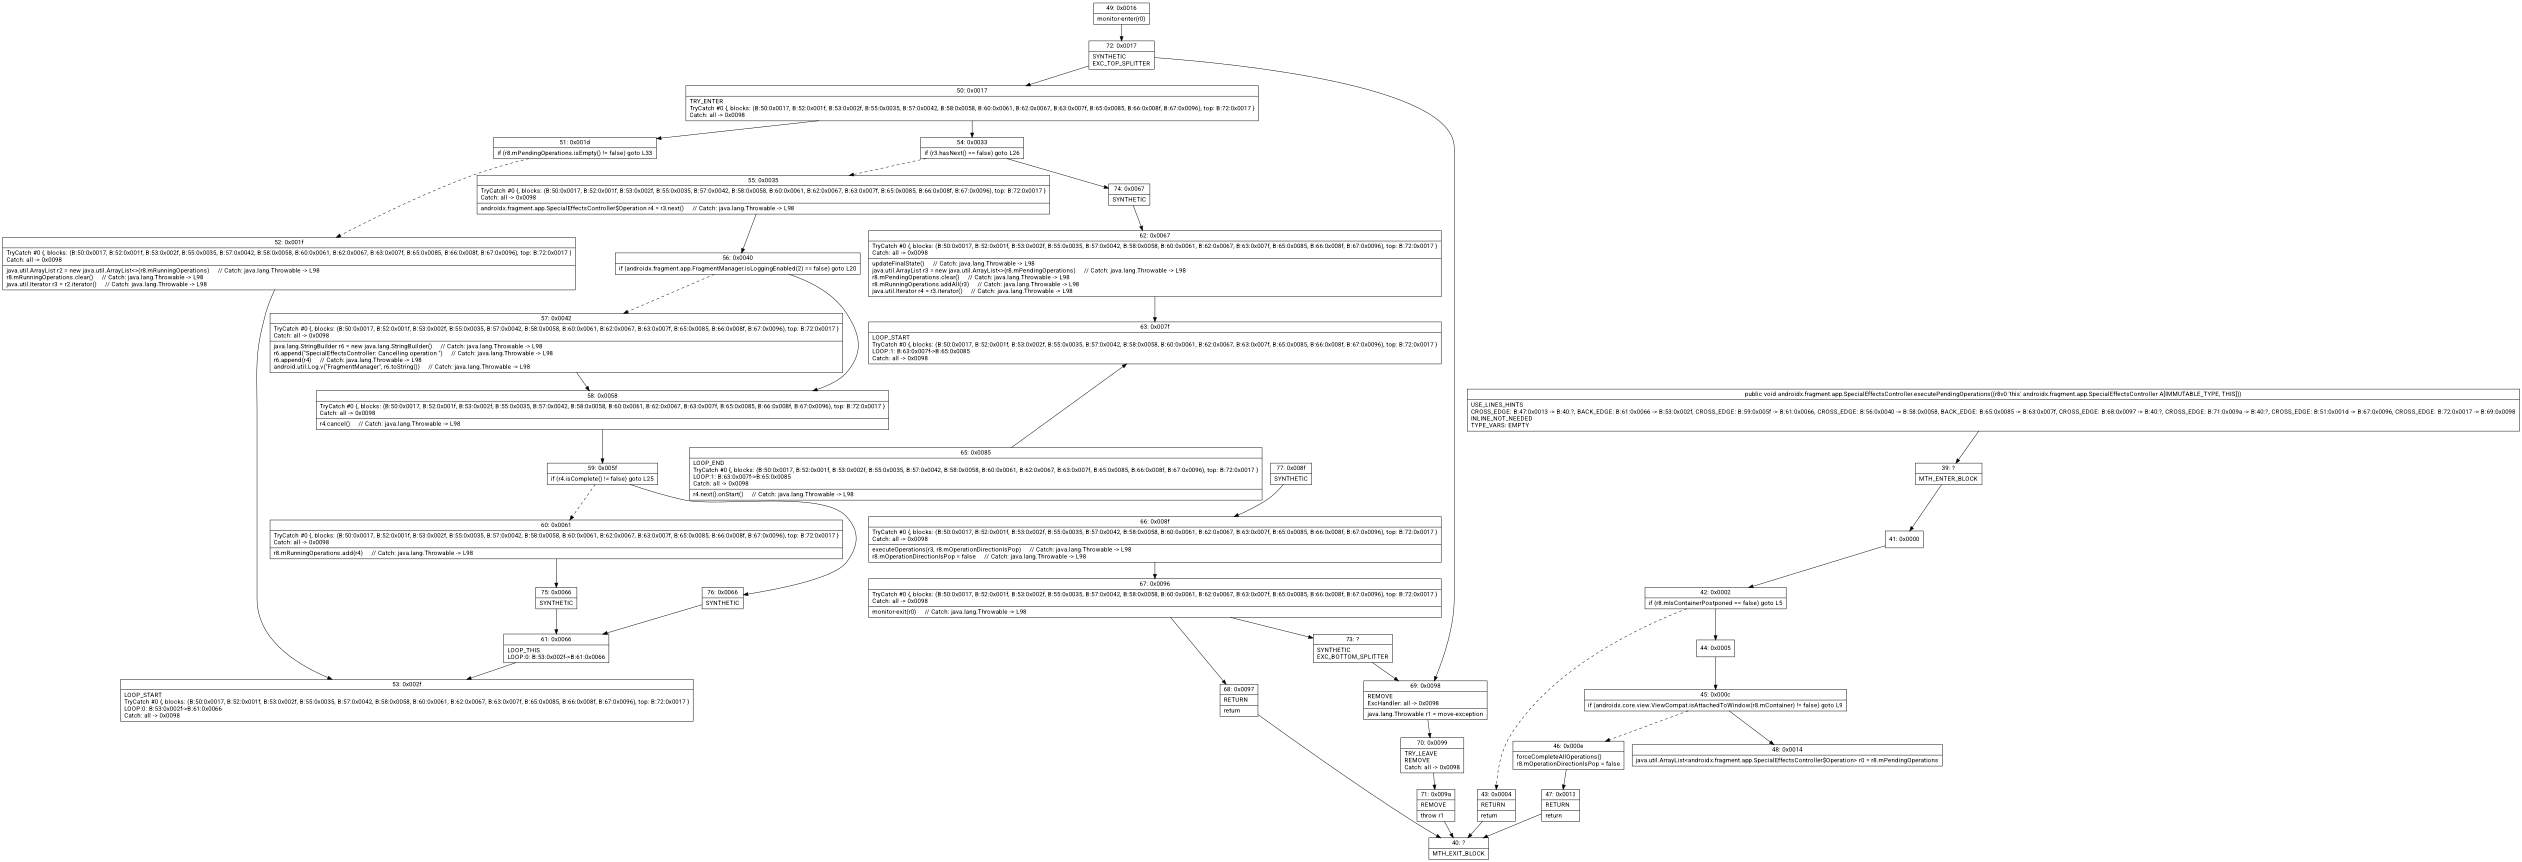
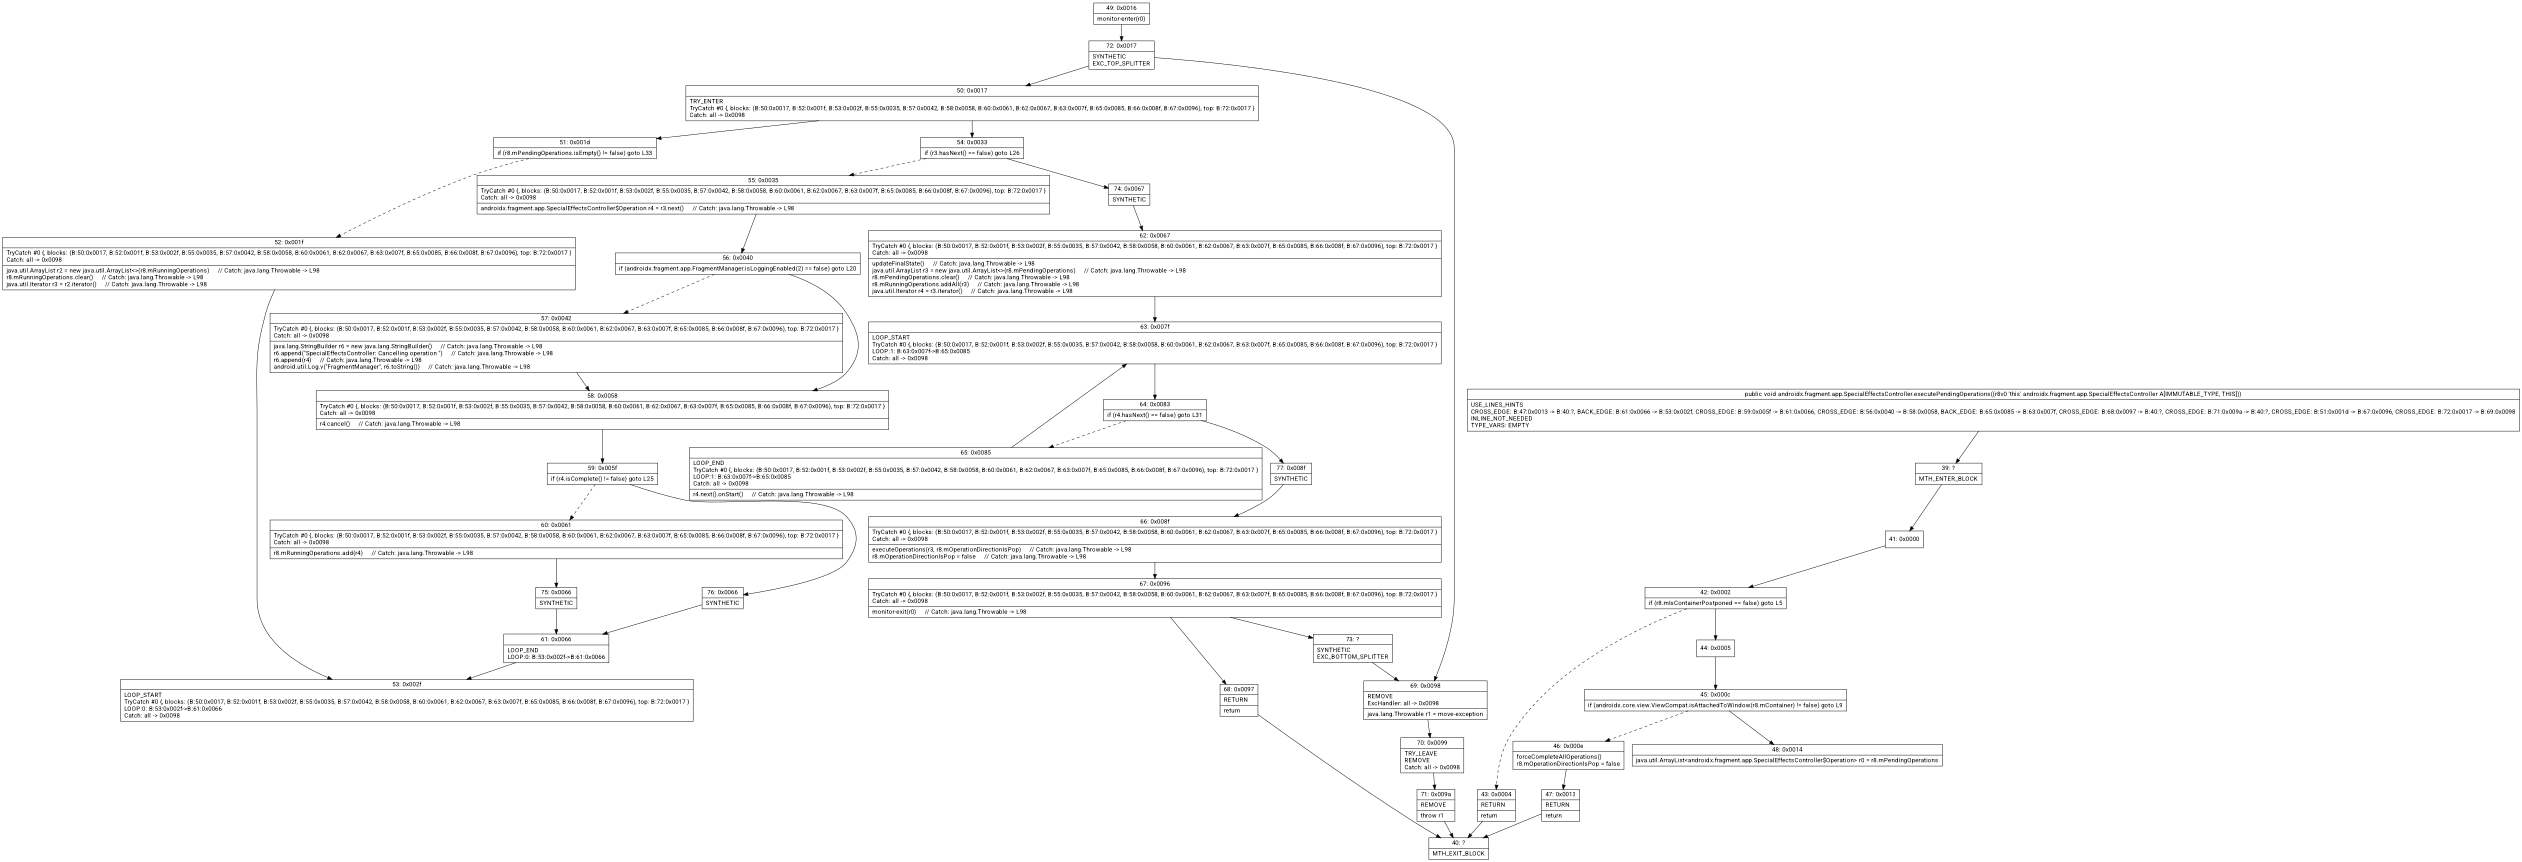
none -> (1155, 410)
(524, 650) -> (523, 650)
